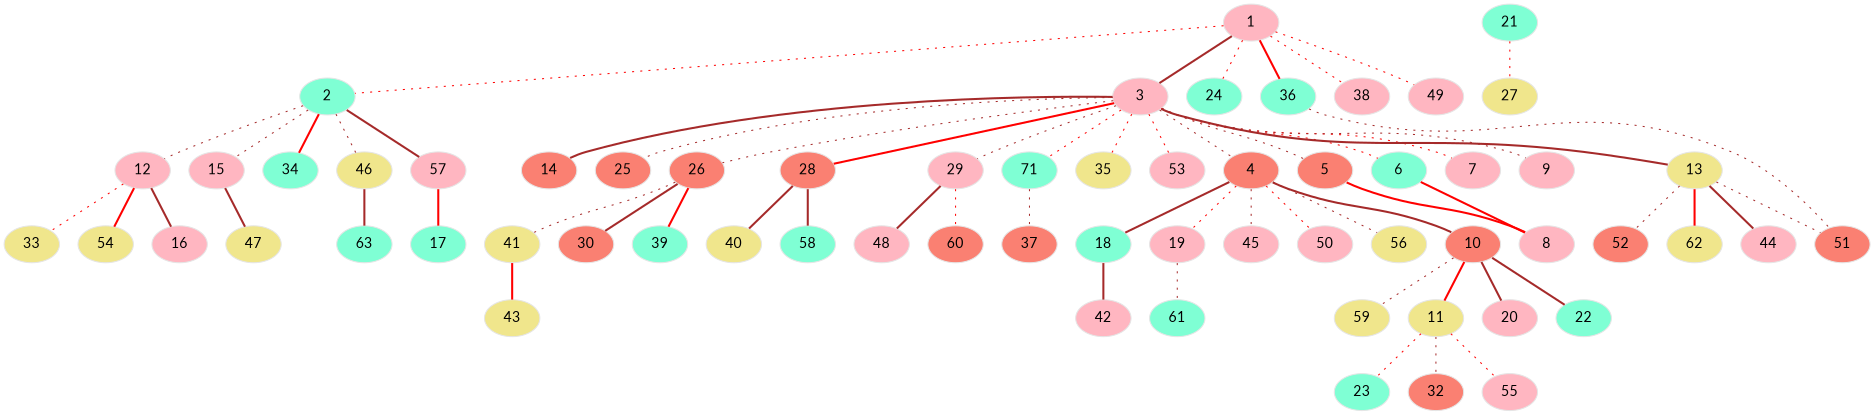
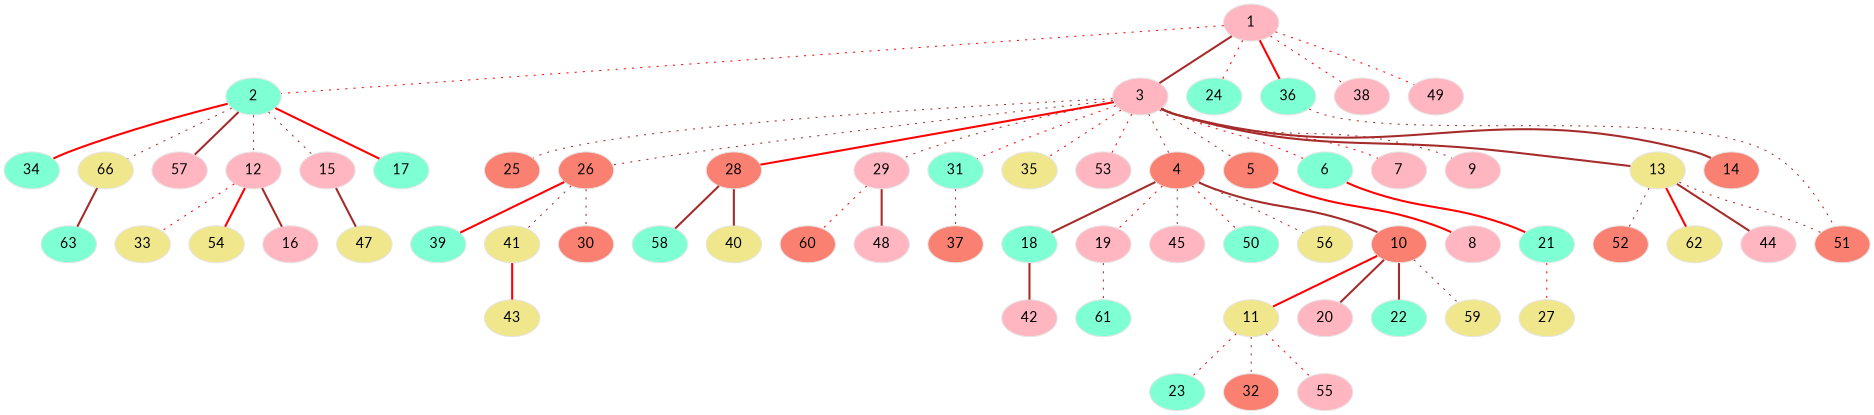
(364, 170) -> (106, 170)
(1029, 170) -> (956, 170)
(438, 207) -> (327, 133)
(641, 207) -> (586, 207)
(1473, 207) -> (1436, 207)
(1325, 244) -> (1251, 244)
